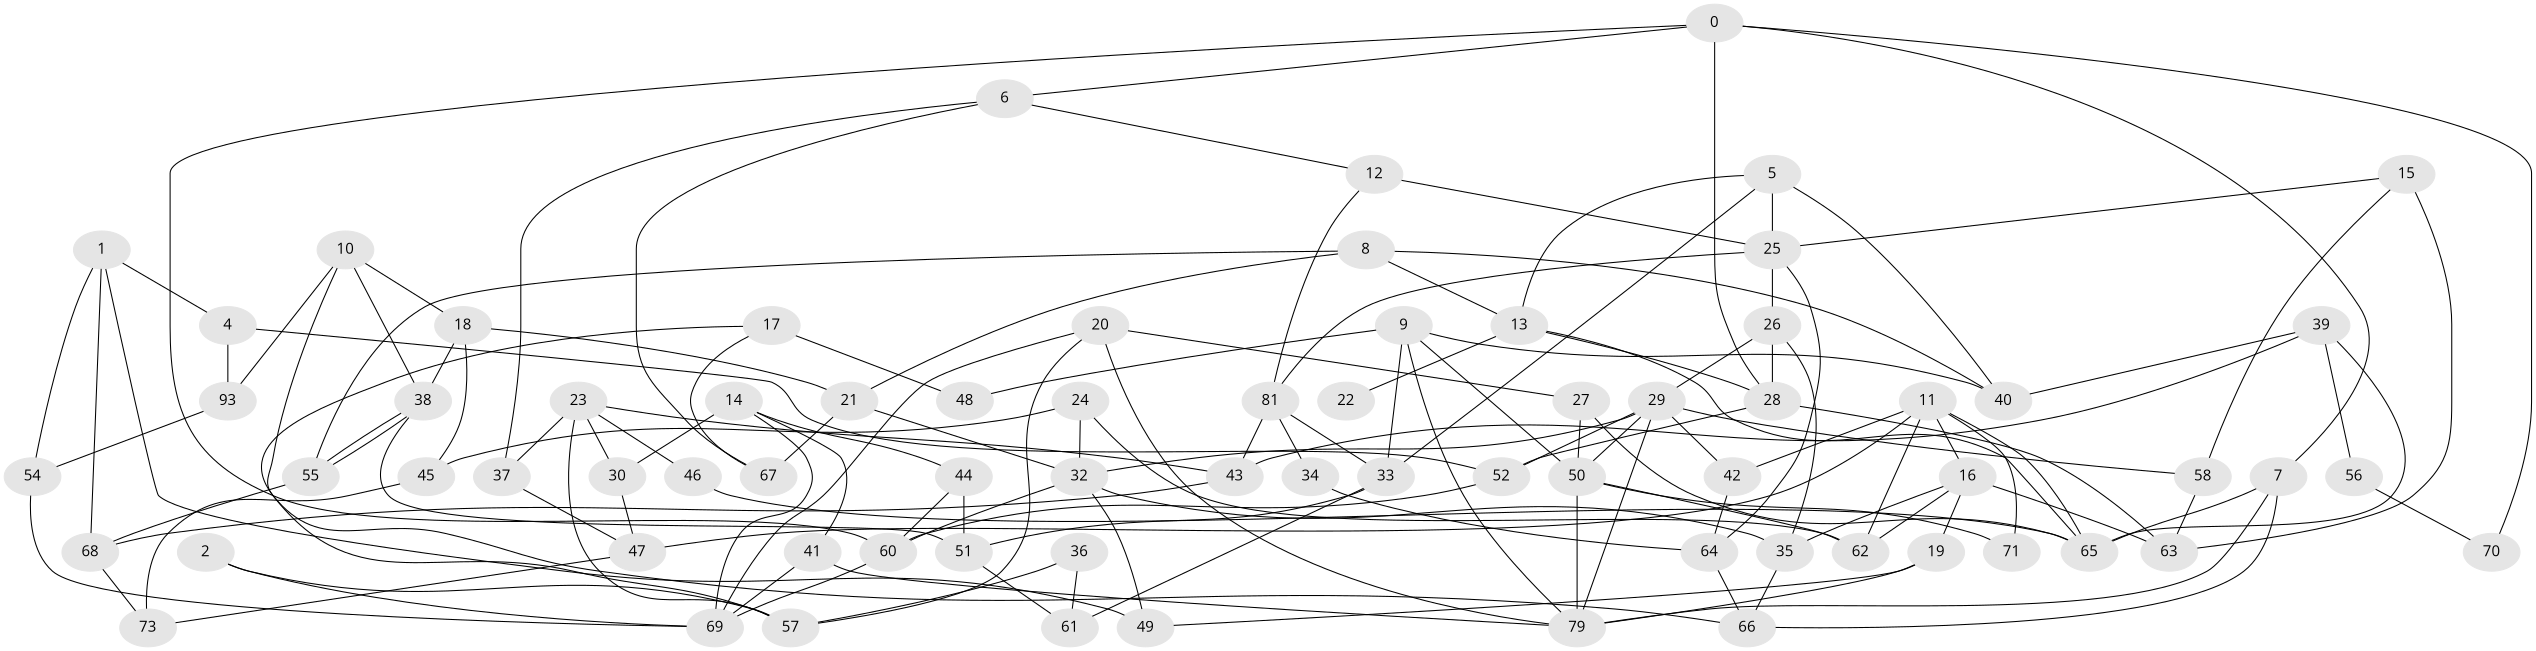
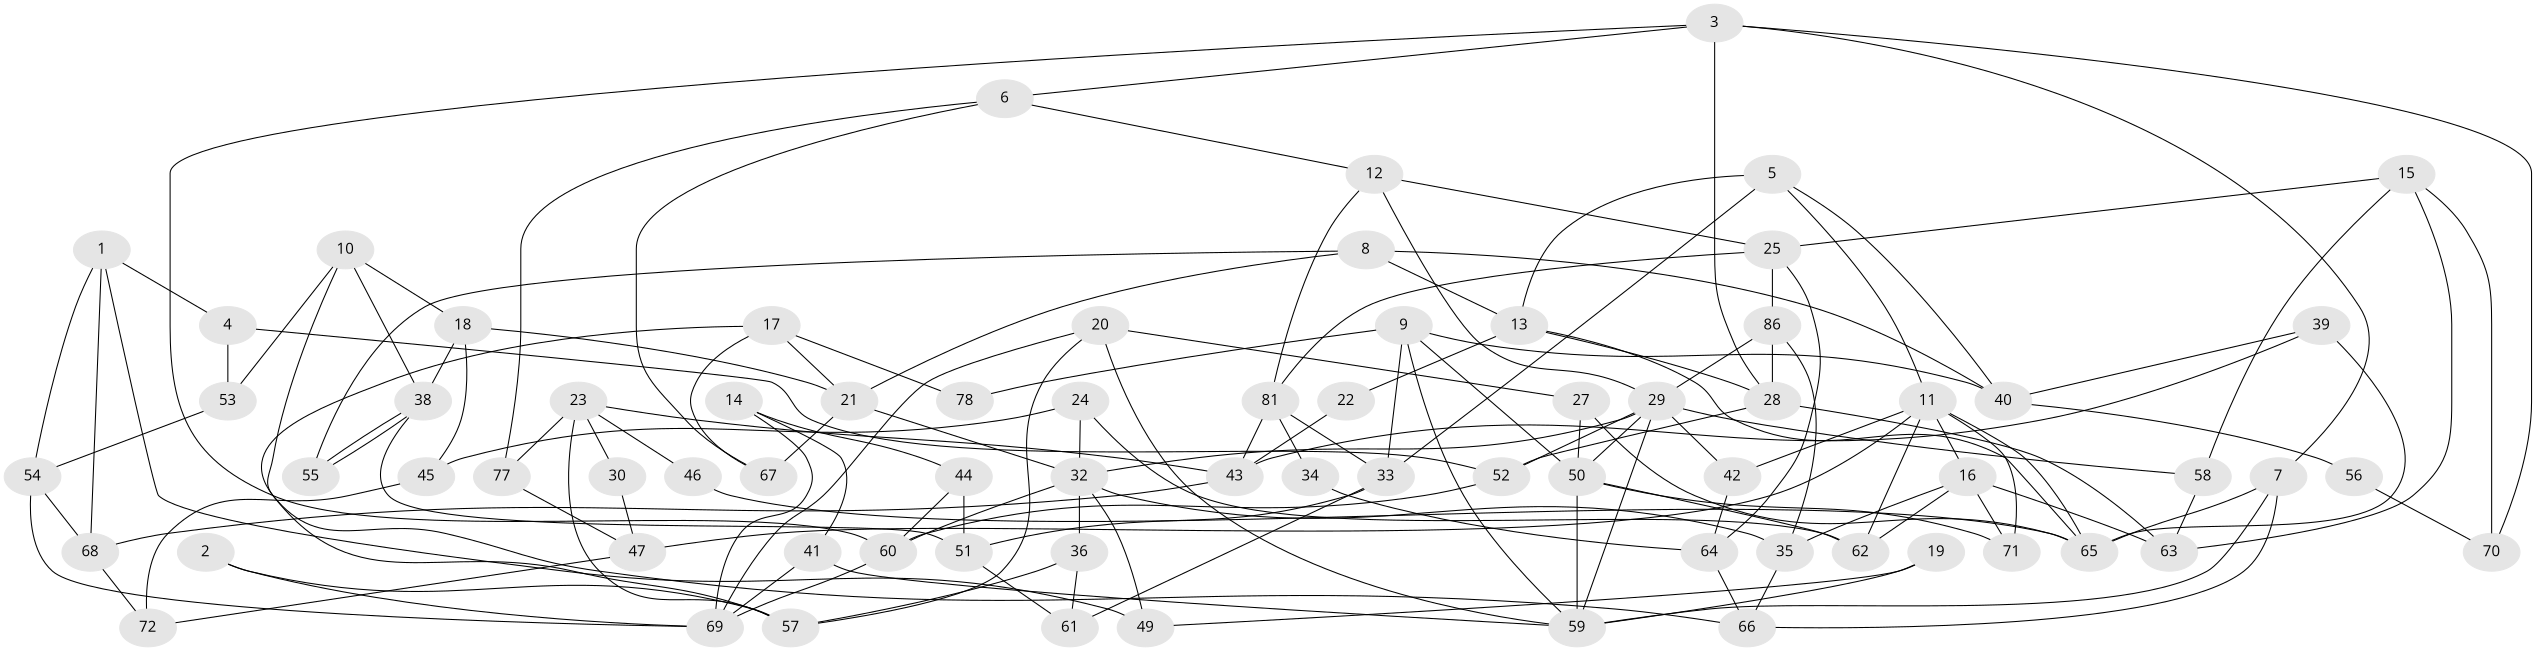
(1715, 23) -> (1715, 23)
(1772, 212) -> (1865, 279)
(1772, 325) -> (1772, 325)
none -> (1468, 331)
none -> (2492, 350)
none -> (811, 363)
(228, 401) -> (228, 401)
(965, 401) -> (965, 401)
(2338, 401) -> (2184, 426)
none -> (1296, 435)
(676, 439) -> none
(502, 477) -> (502, 477)
(1953, 512) -> (1990, 514)
none -> (1079, 515)
(173, 520) -> (61, 515)
(148, 628) -> (148, 628)
(1577, 628) -> (1577, 628)
